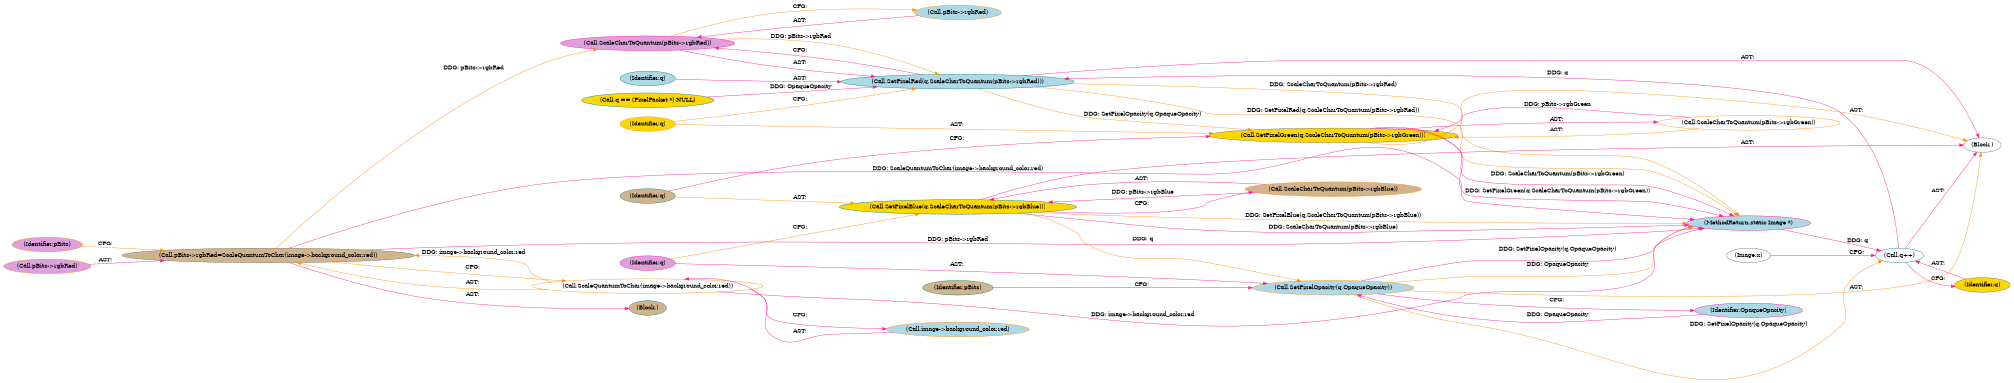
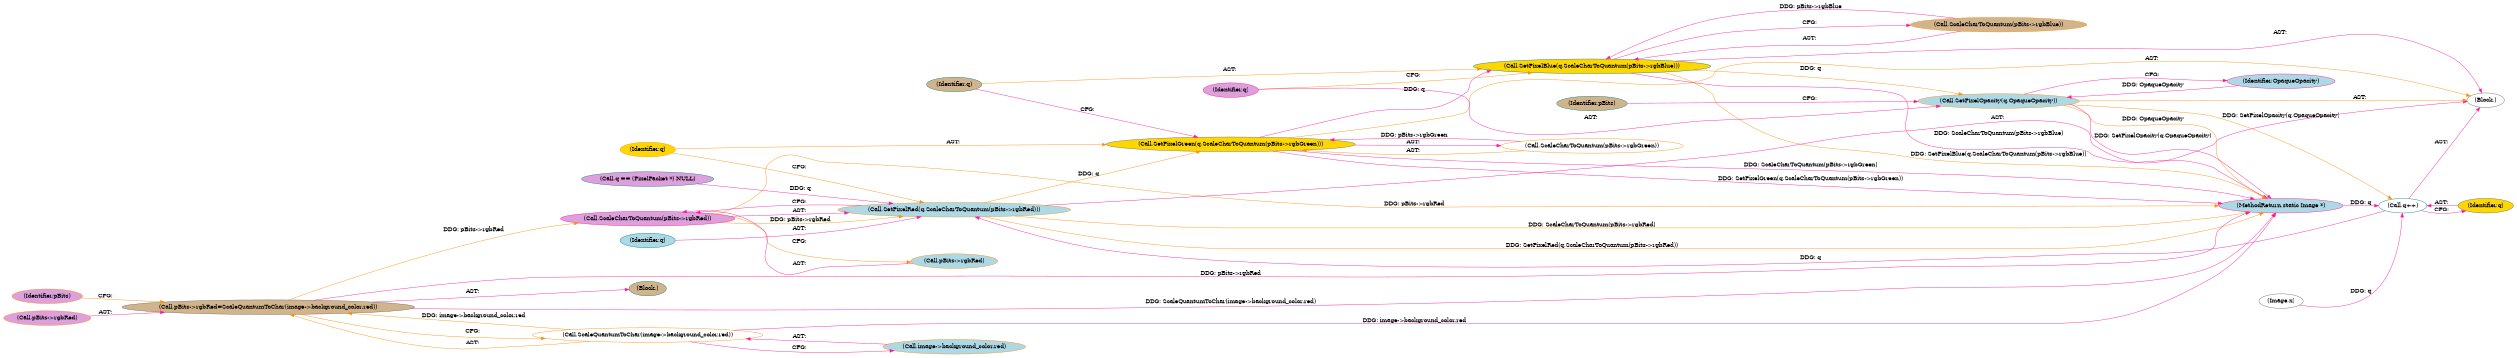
(958, 82) -> (954, 210)
(801, 87) -> (800, 189)
(648, 100) -> (648, 179)
none -> (1379, 111)
(1143, 114) -> (1088, 174)
none -> (1448, 207)
(1858, 252) -> (2361, 291)
